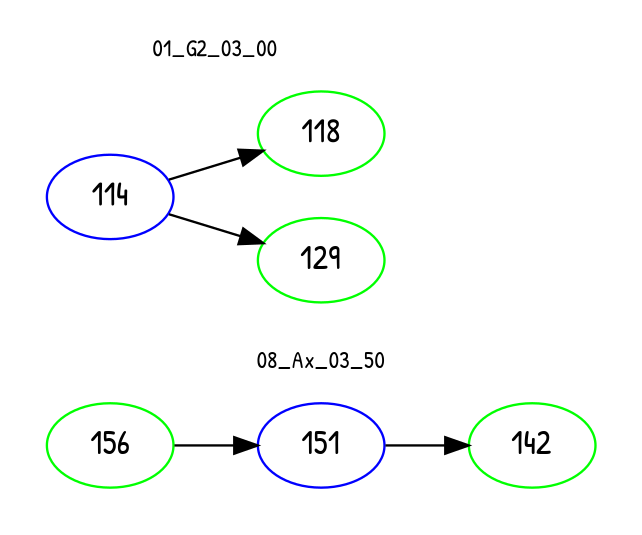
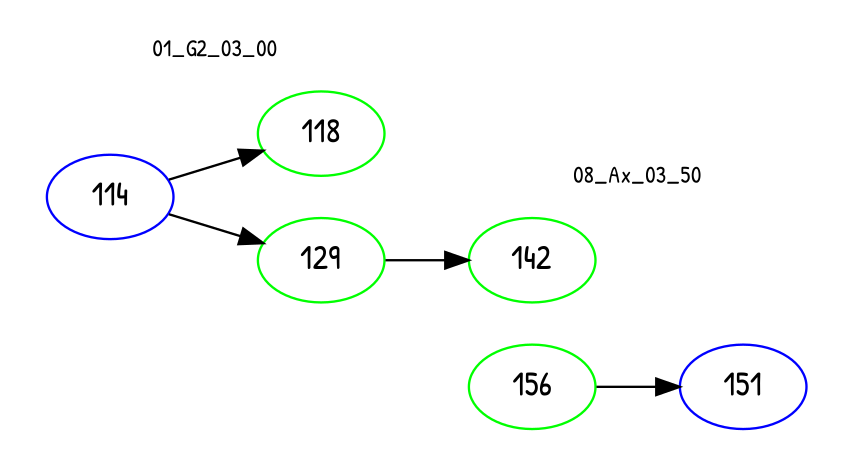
(415, 445) -> (418, 260)
